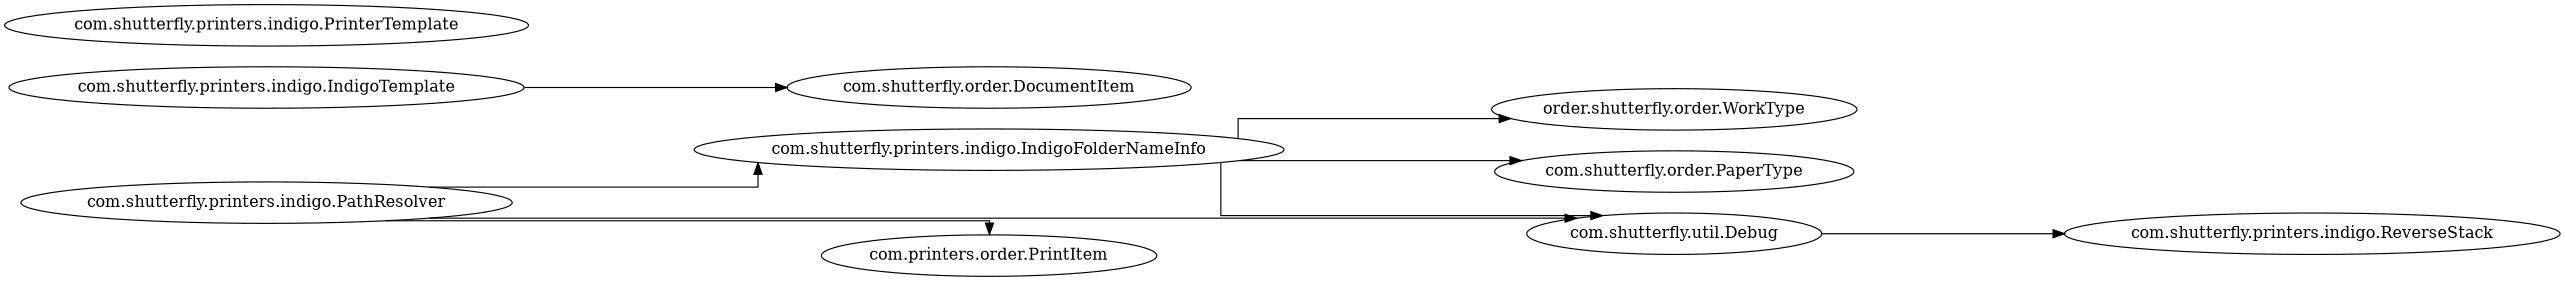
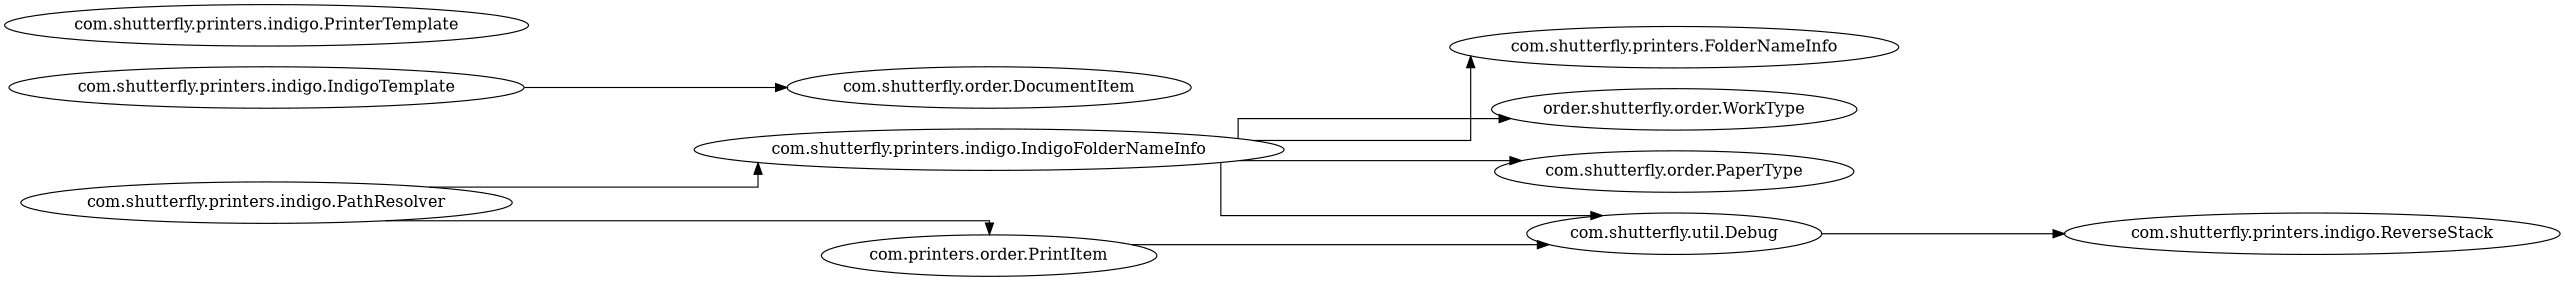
none -> (1674, 47)
(997, 218) -> (1335, 245)
